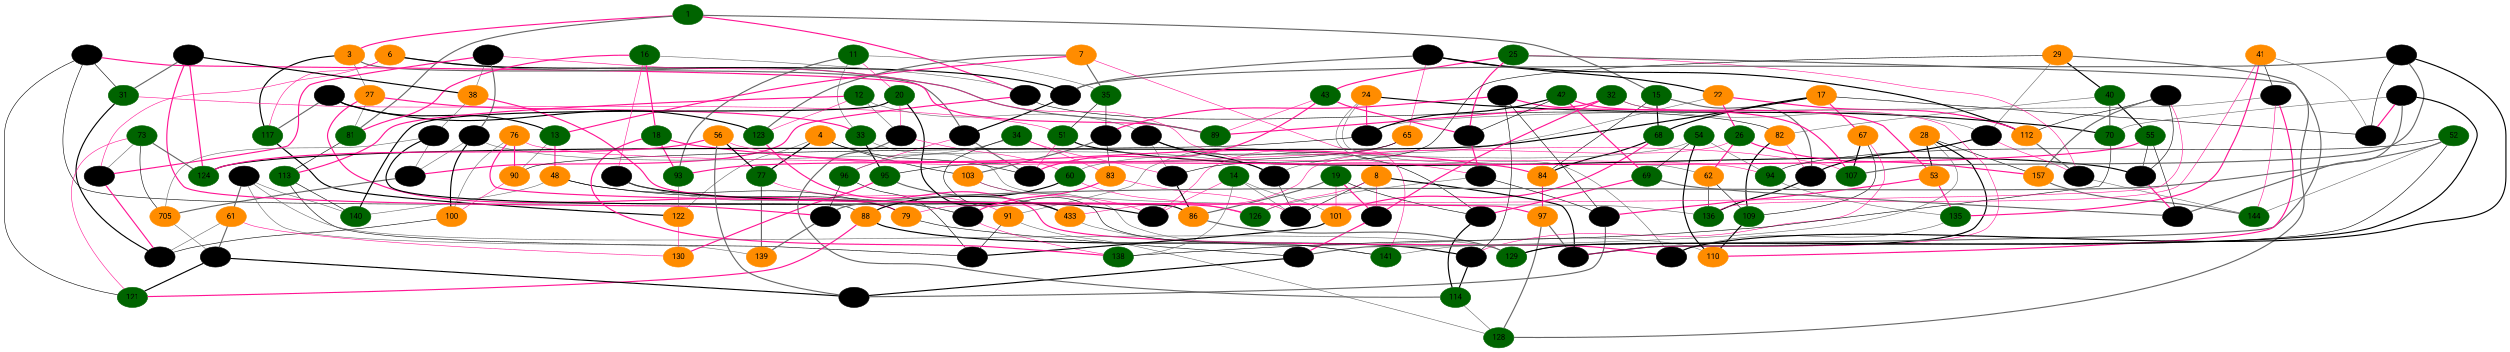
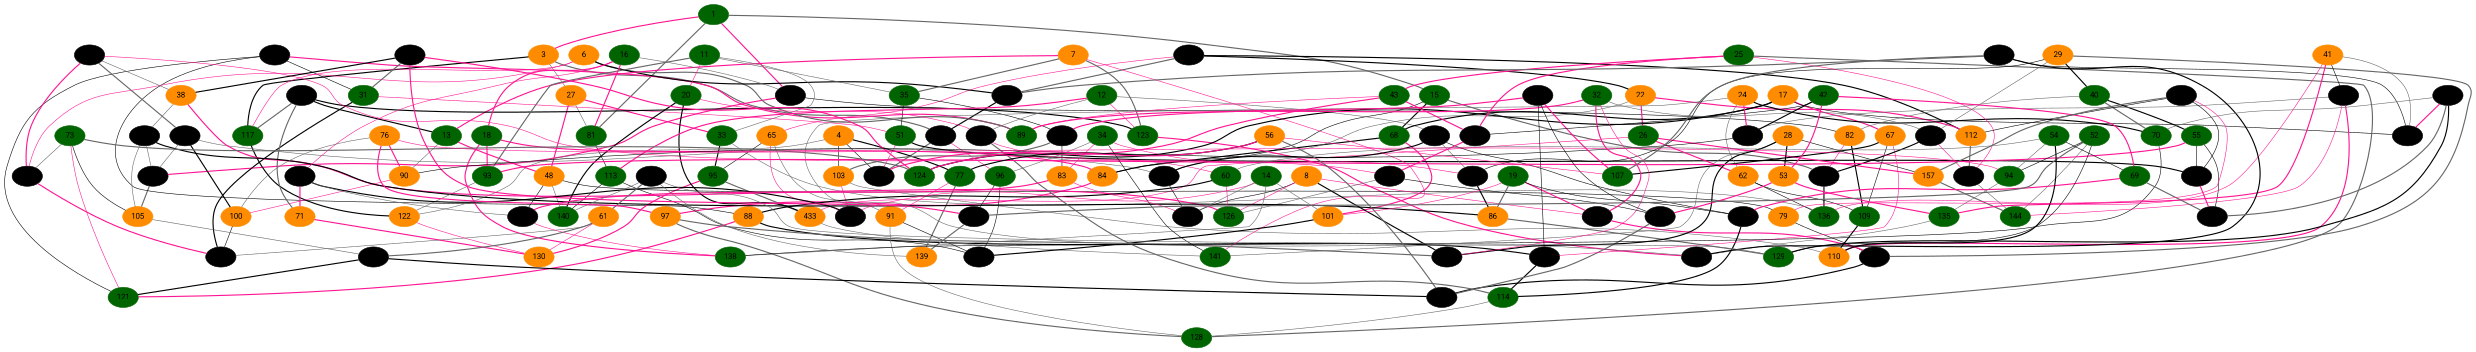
(575, 202) -> (560, 136)
(165, 217) -> (138, 217)
none -> (300, 217)
